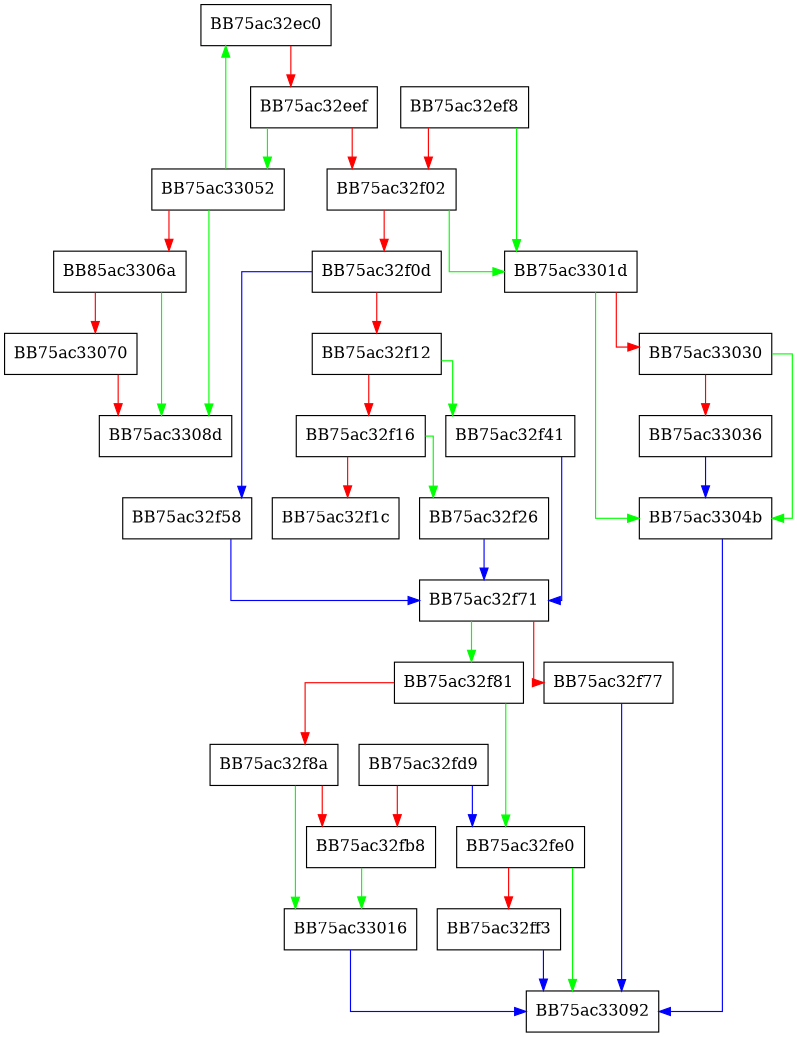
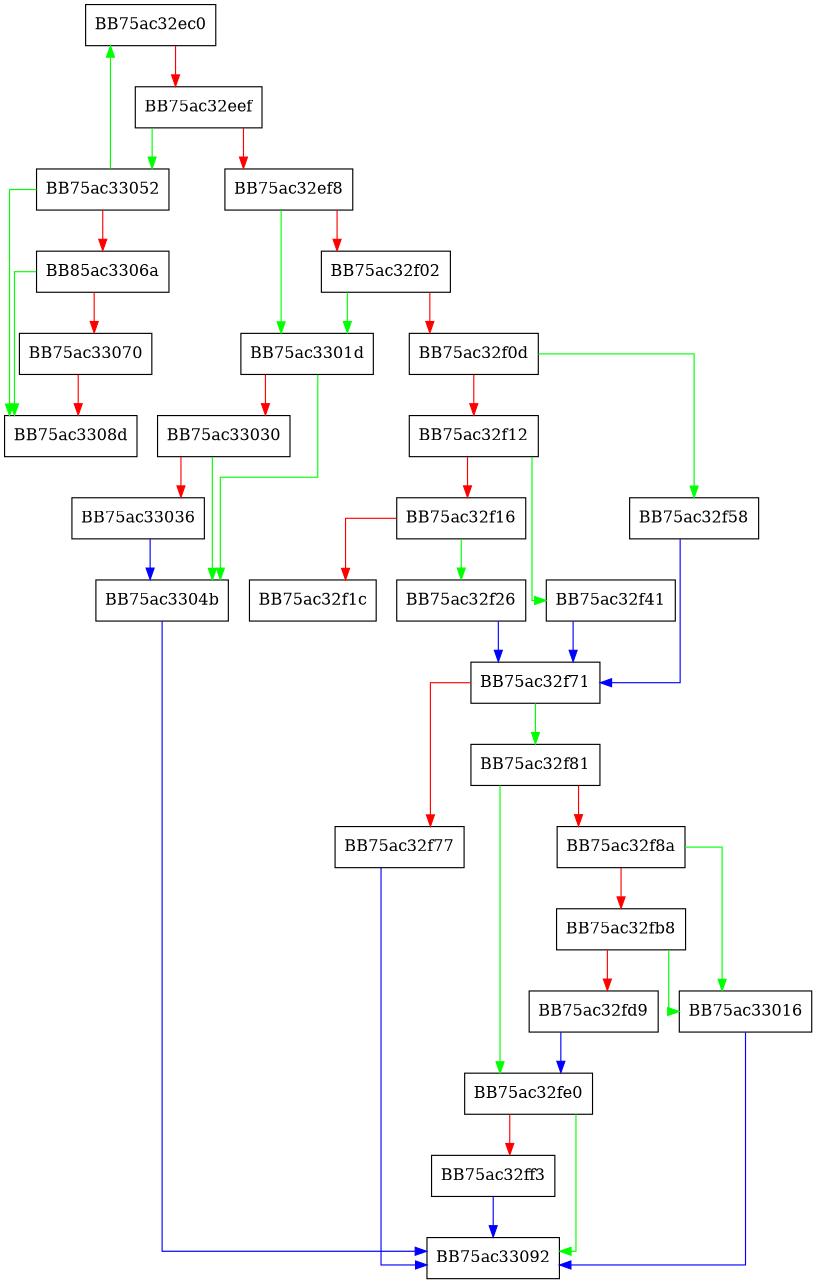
(352, 143) -> (243, 143)
(242, 344) -> (682, 354)
(397, 800) -> (607, 965)
